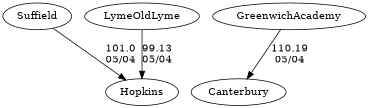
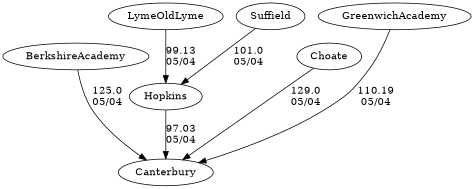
none -> (76, 56)
none -> (329, 56)
none -> (166, 131)
